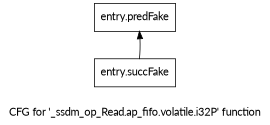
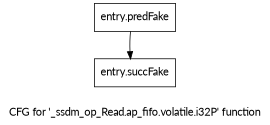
(140, 49) -> (130, 41)
